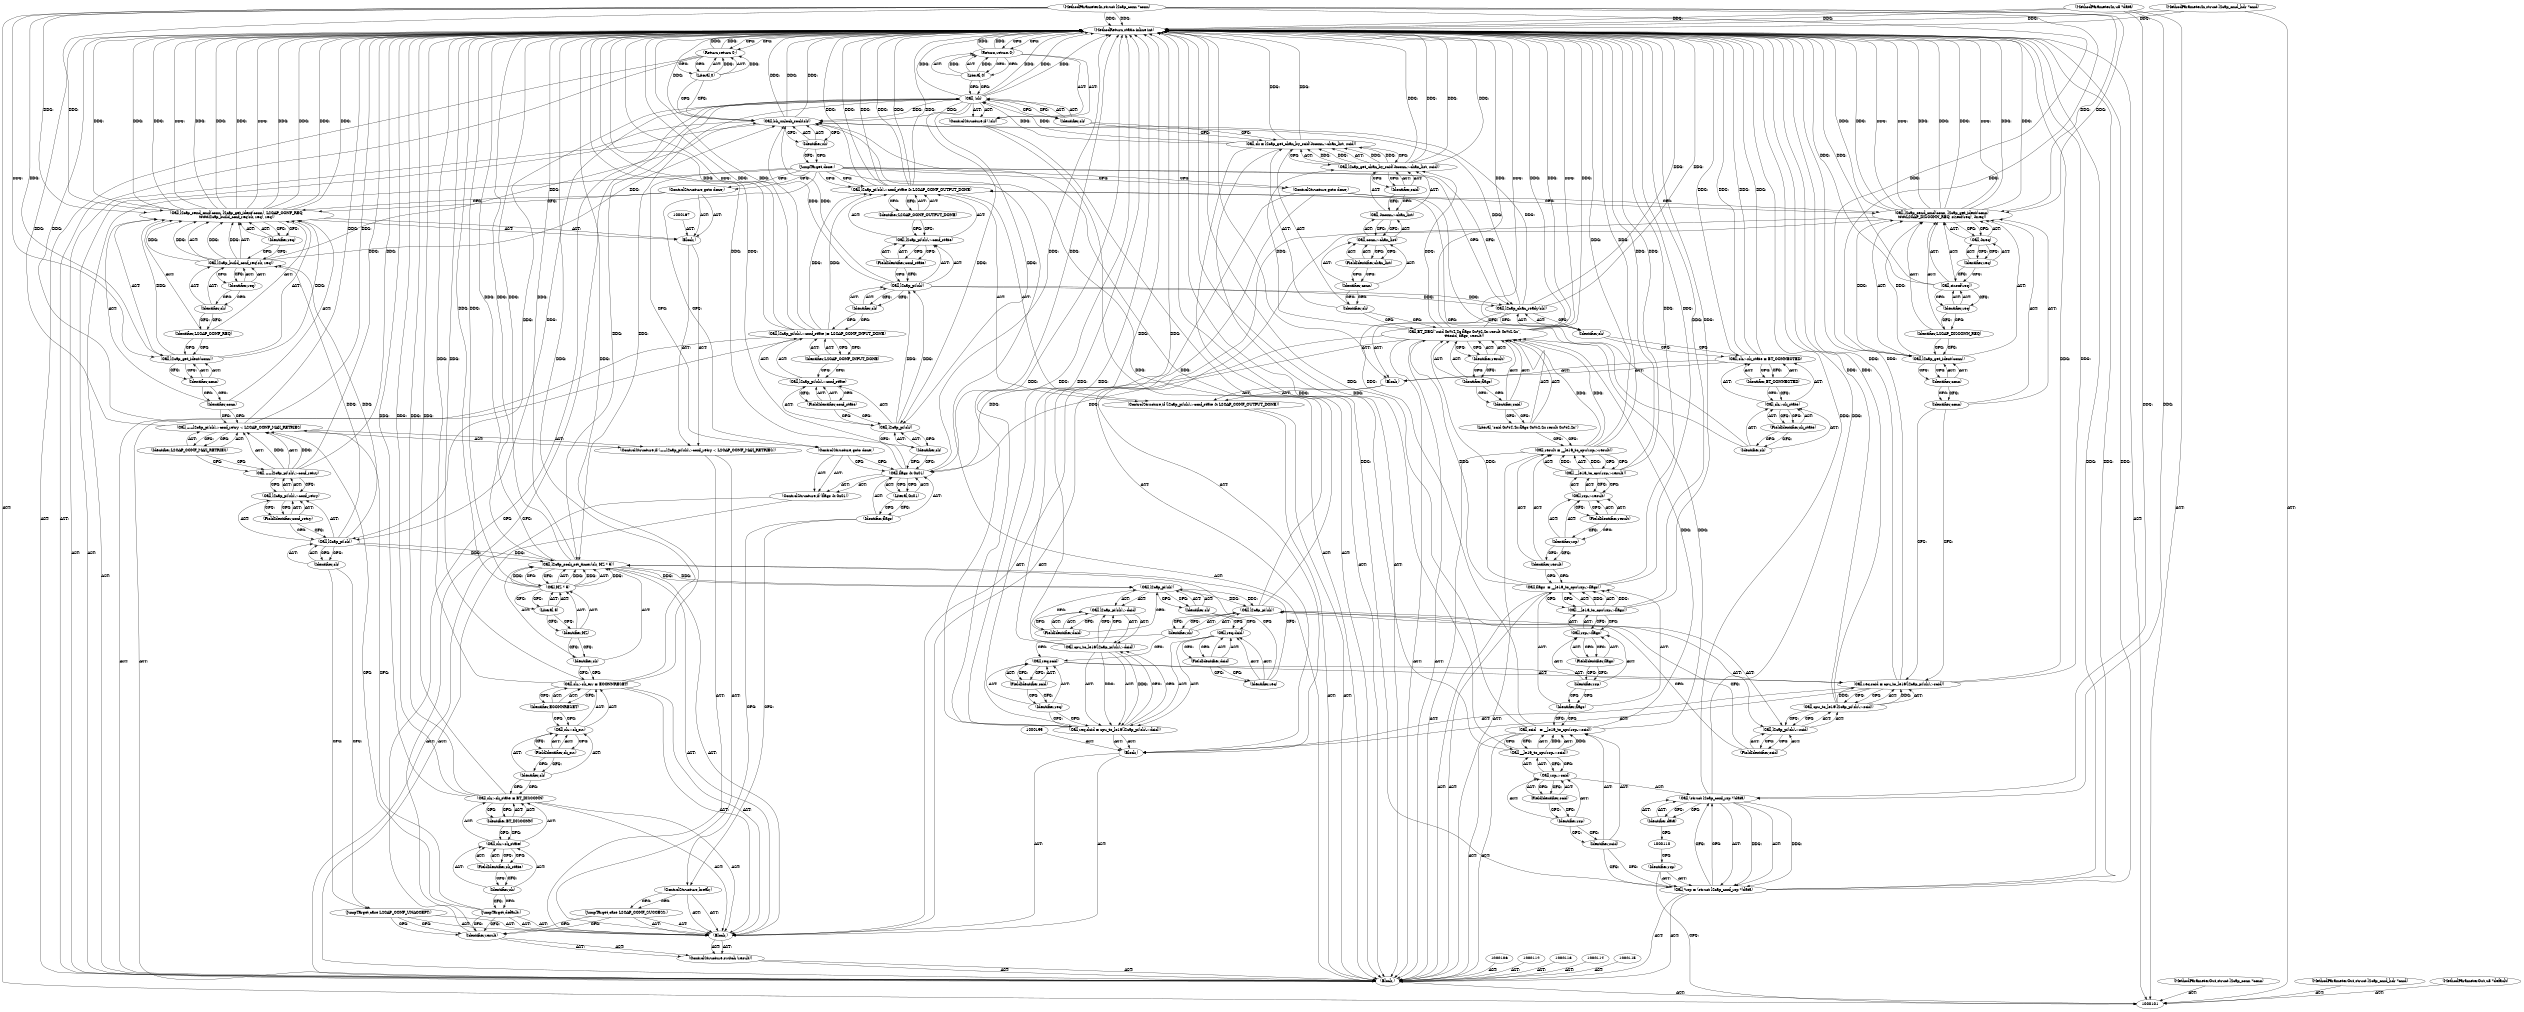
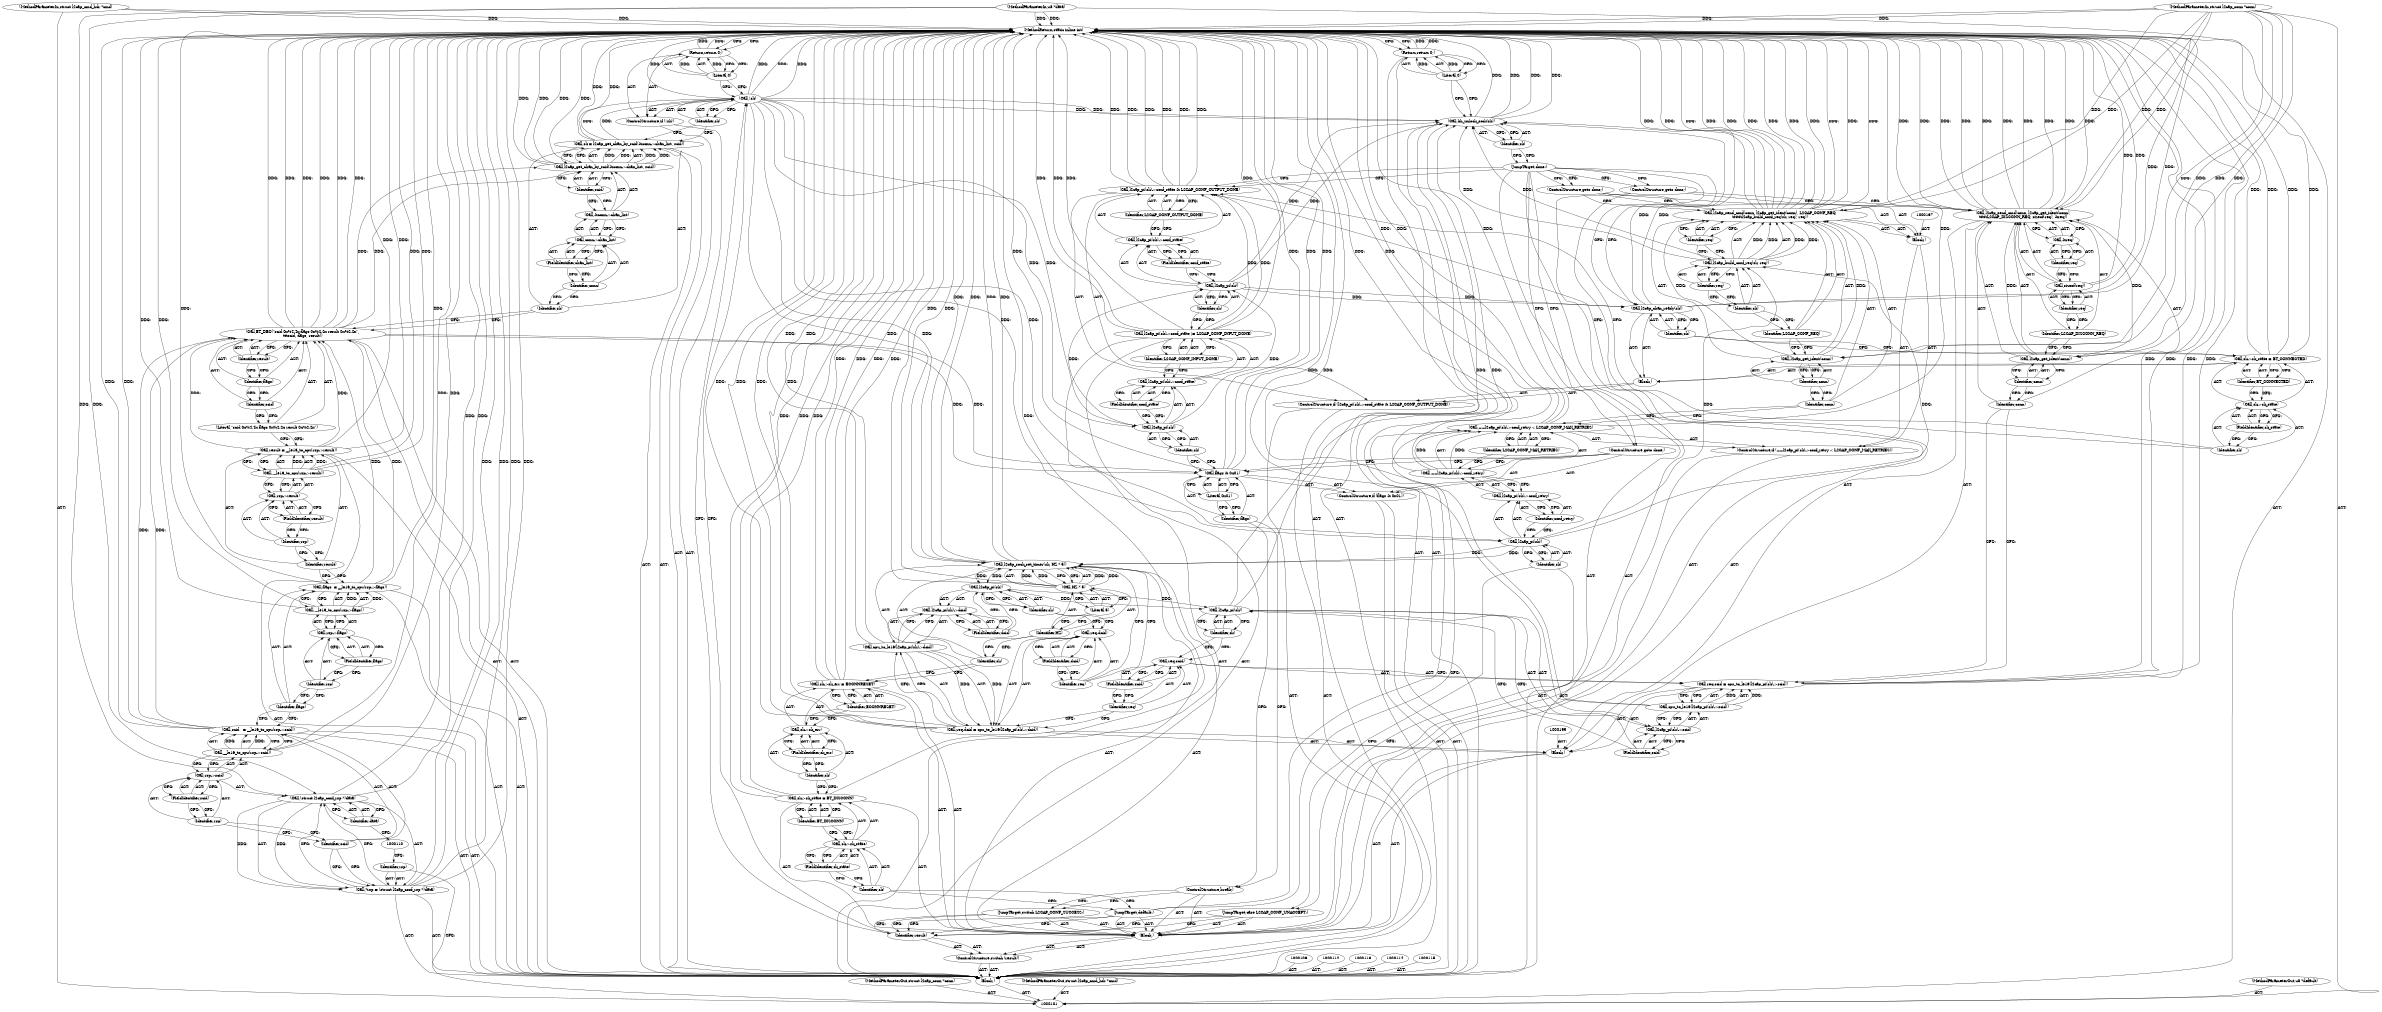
(2107, 61) -> none
(288, 519) -> (1555, 519)
(626, 913) -> (1041, 913)
